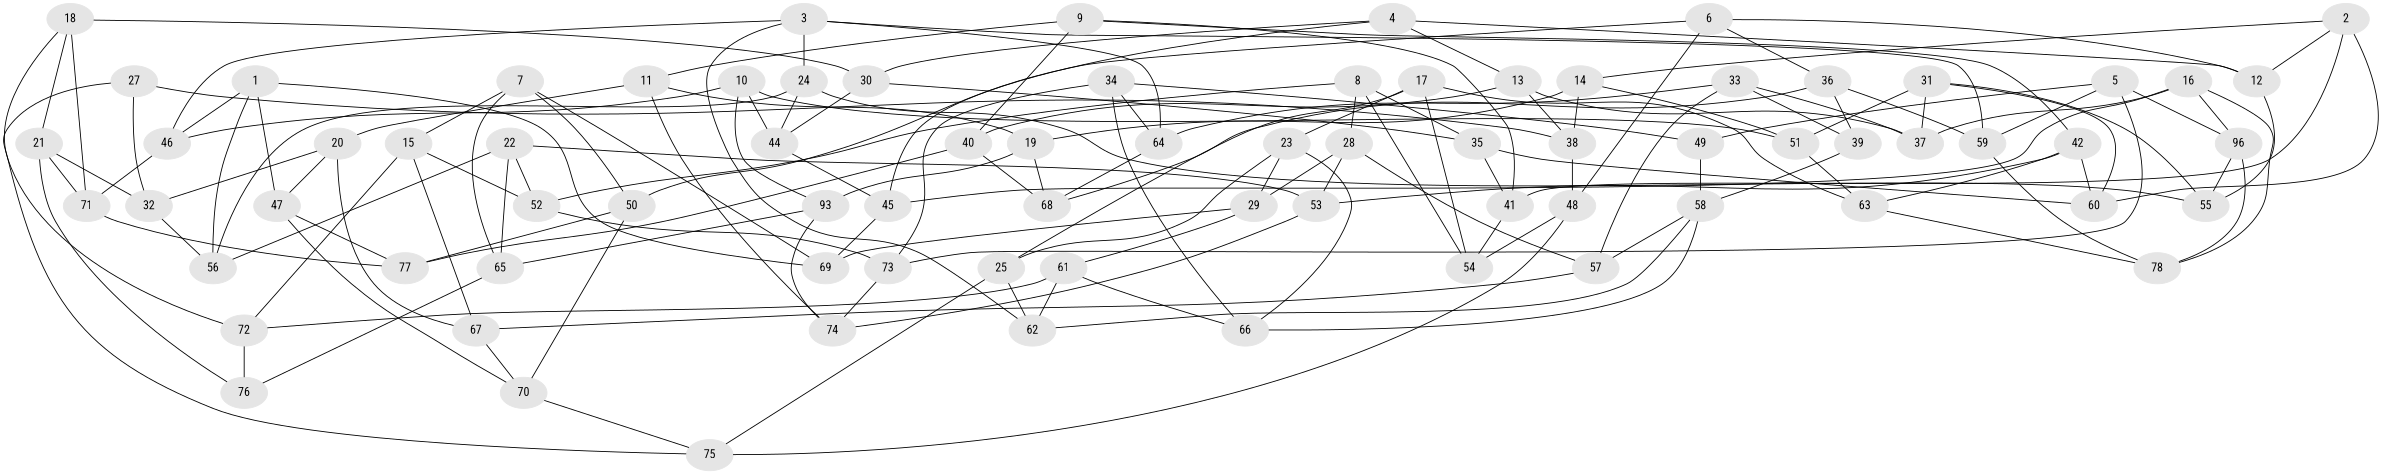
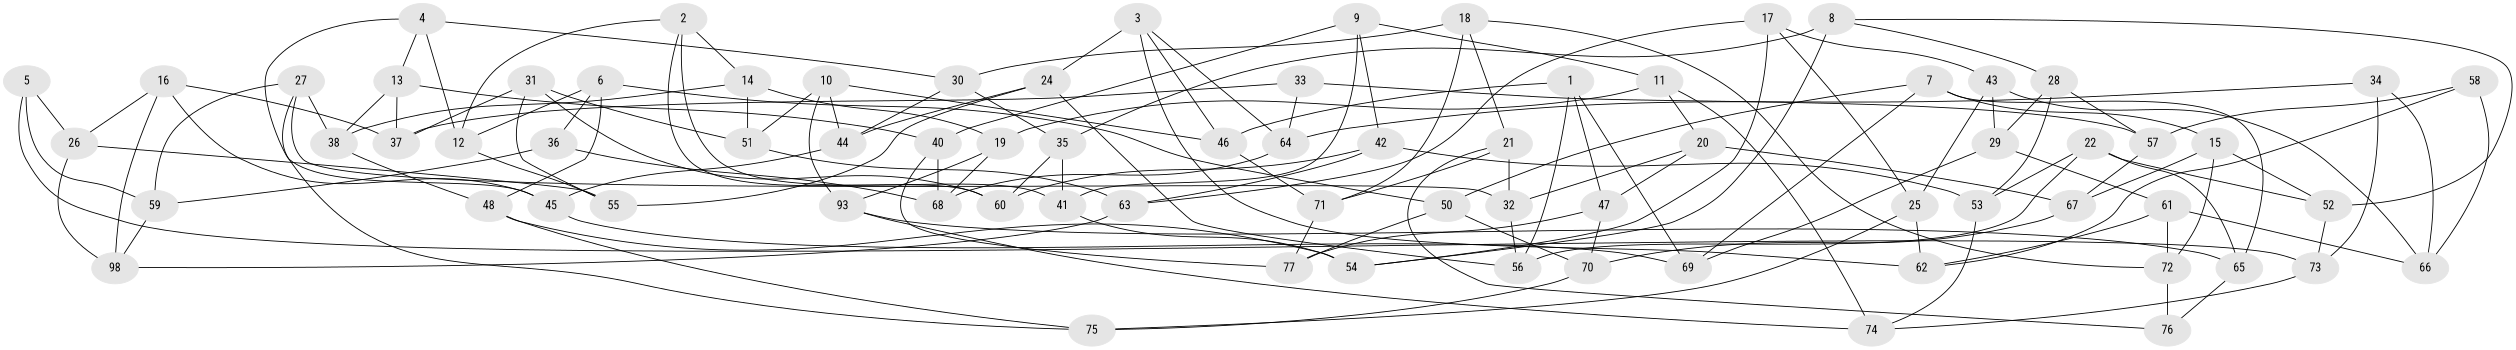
(1428, 39) -> (194, 113)
(1287, 144) -> (1992, 81)
(1700, 144) -> none
(1858, 144) -> none
(2239, 144) -> (74, 144)
(2157, 268) -> (115, 268)
